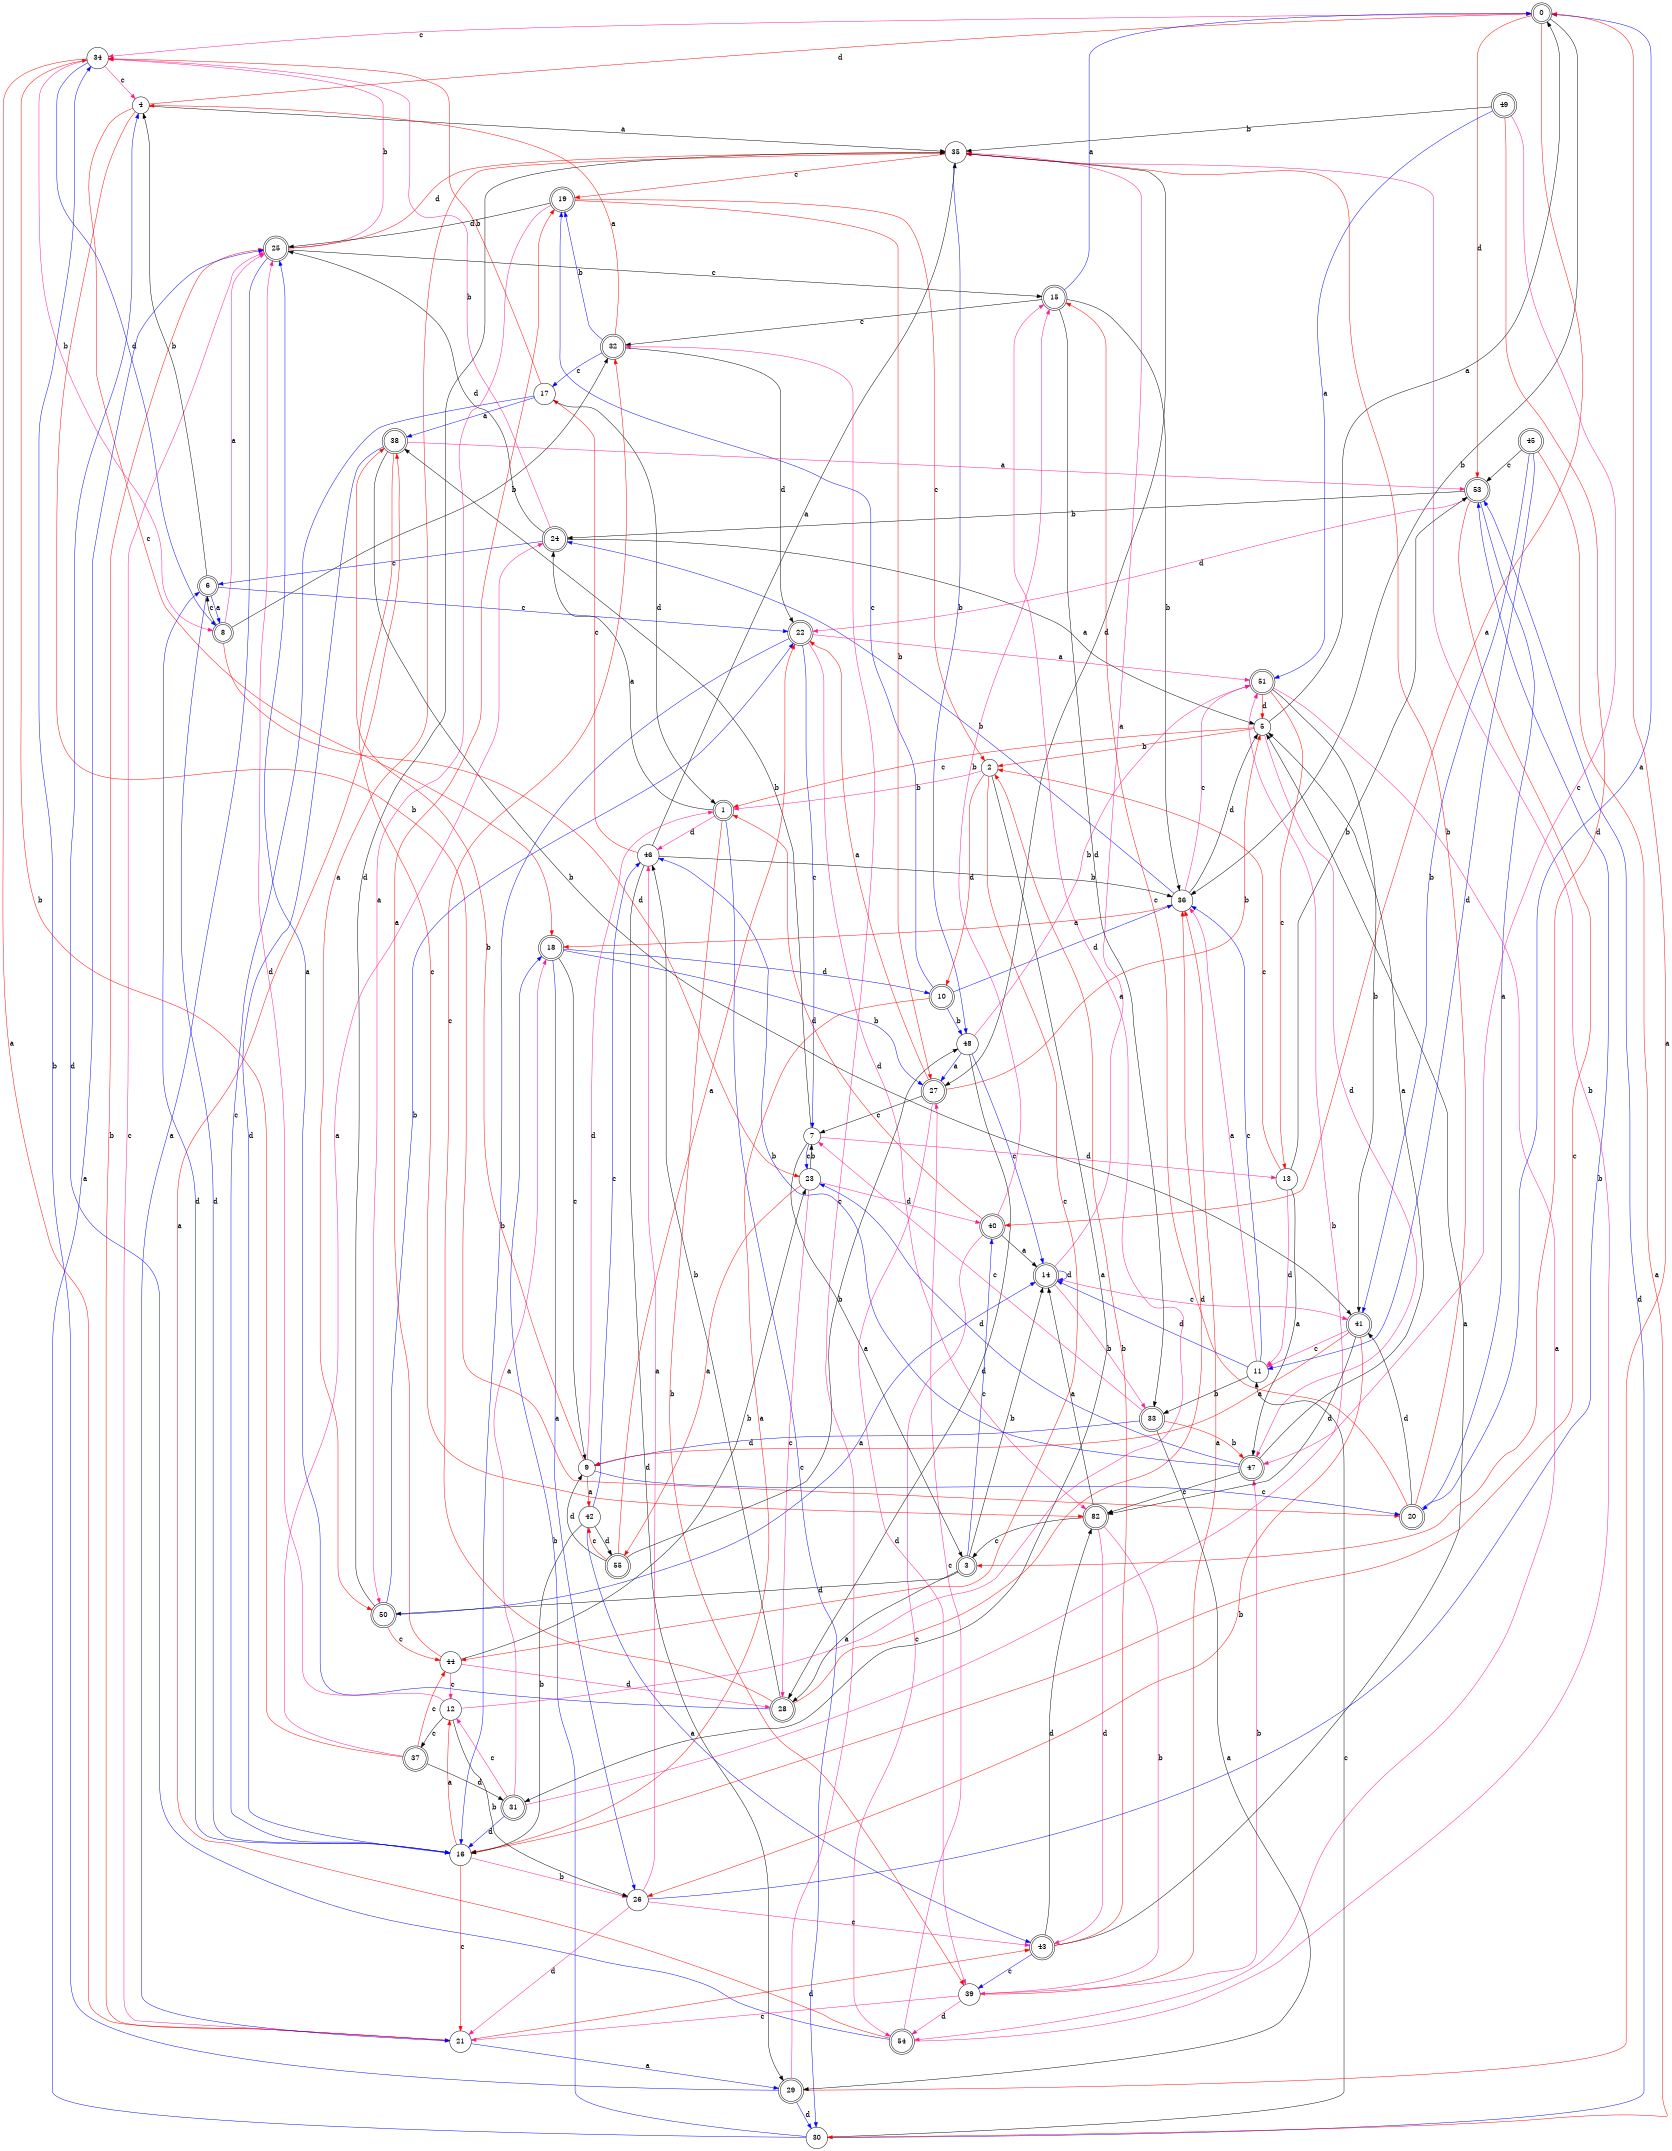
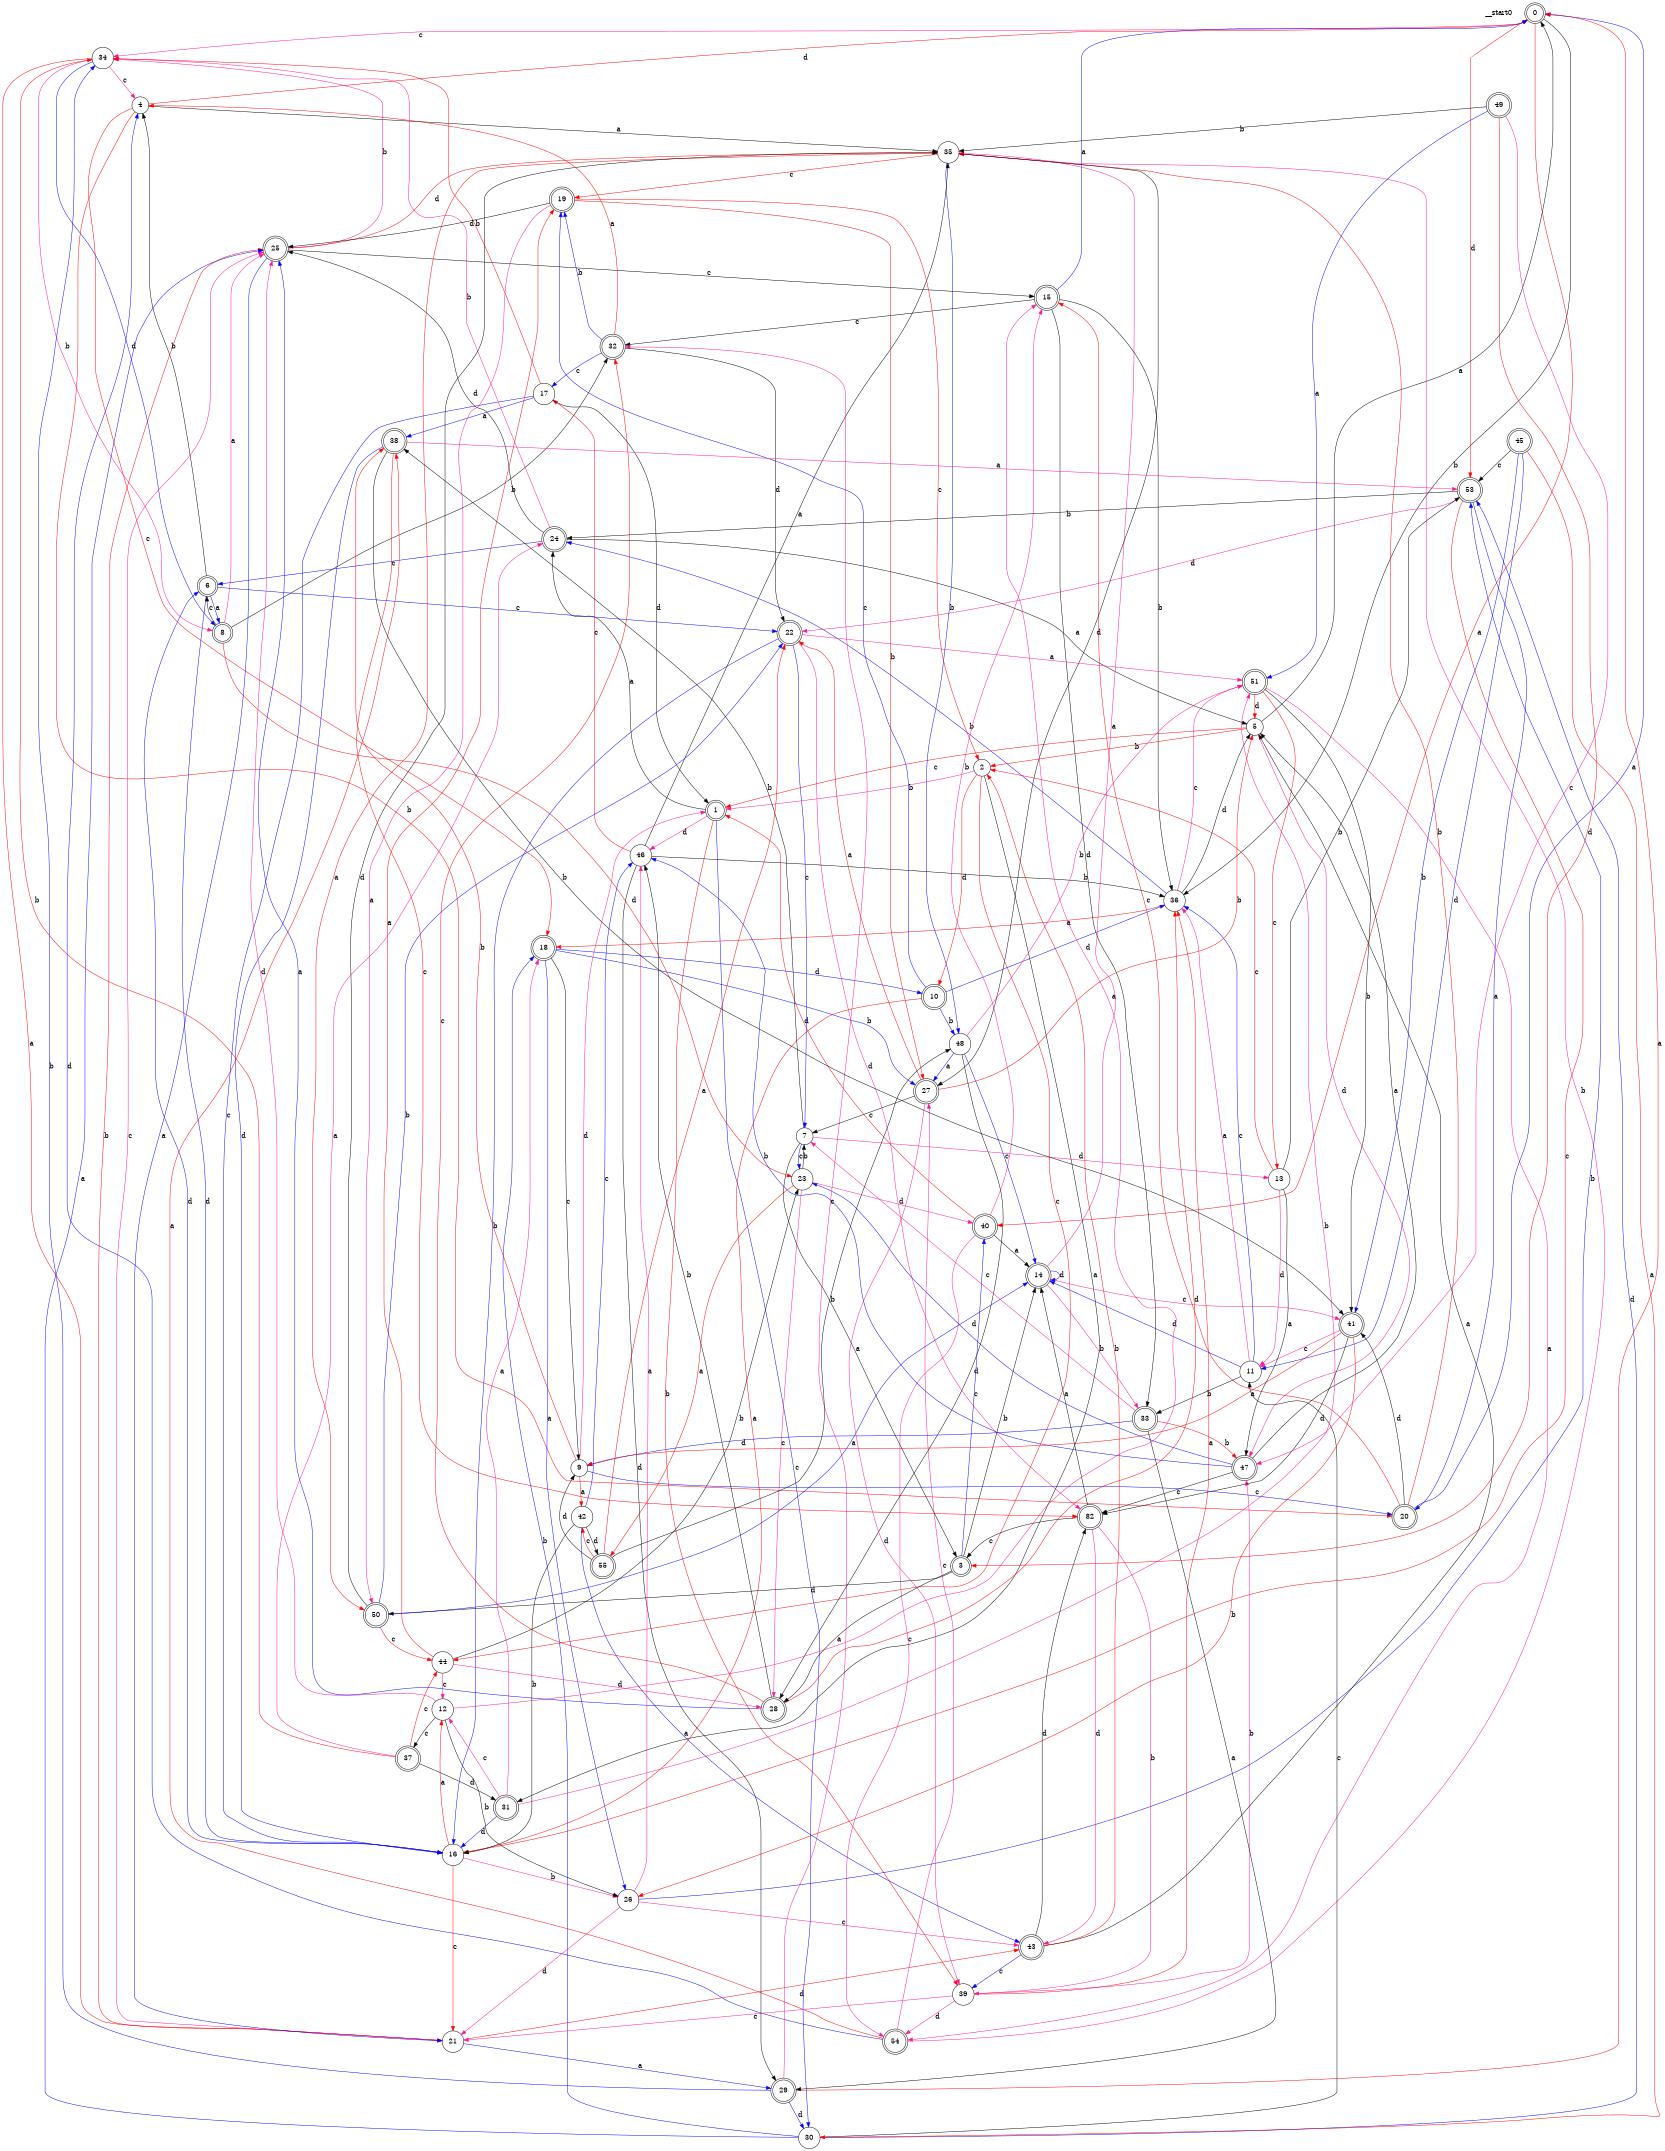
none -> (1499, 13)
